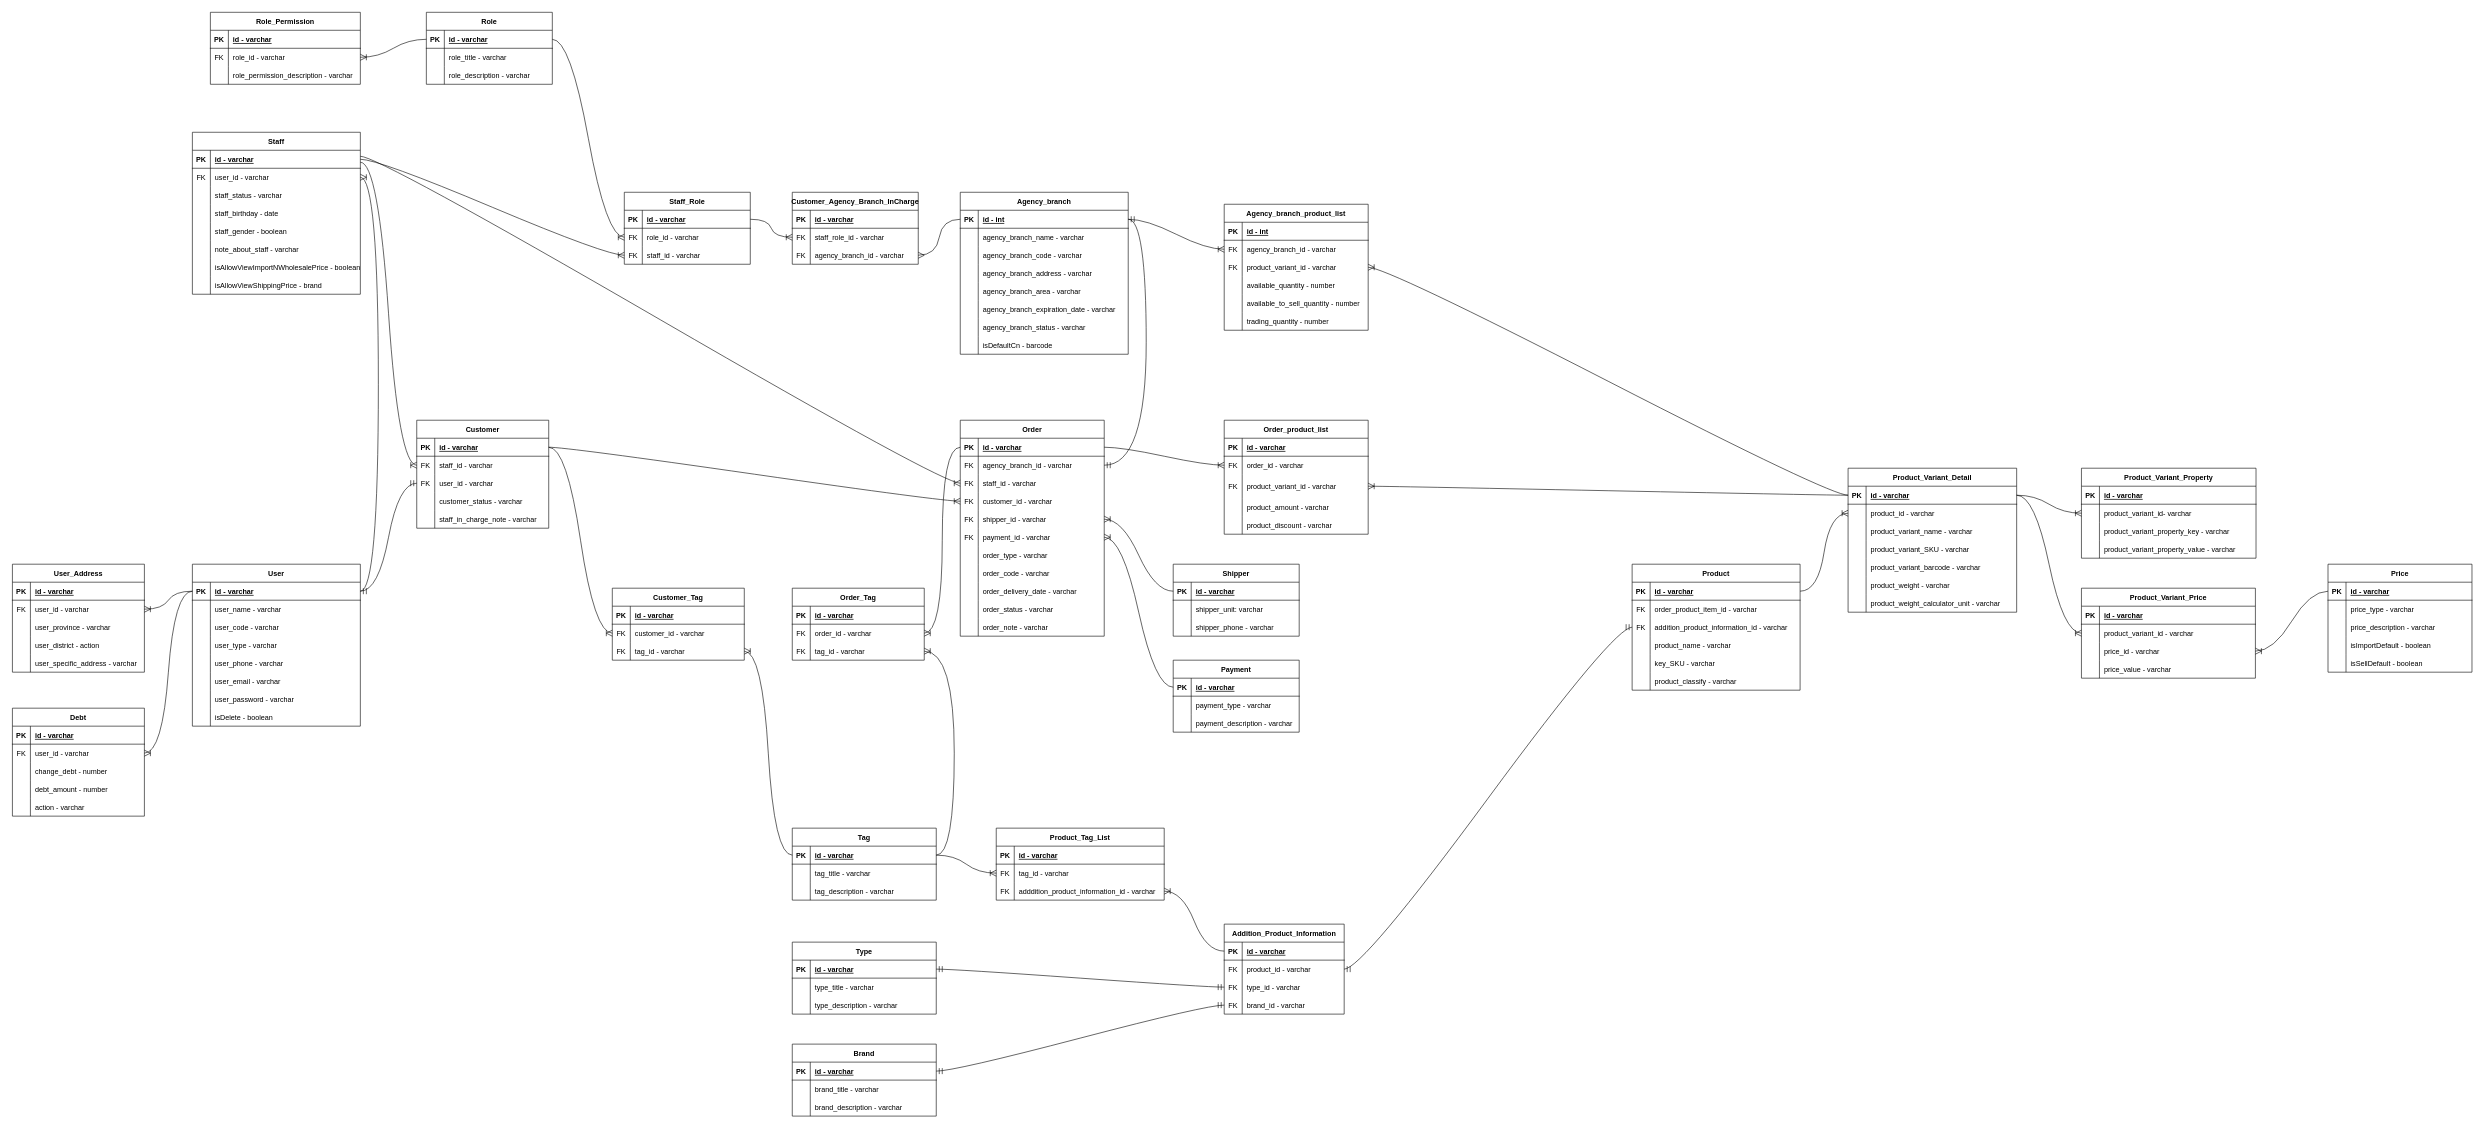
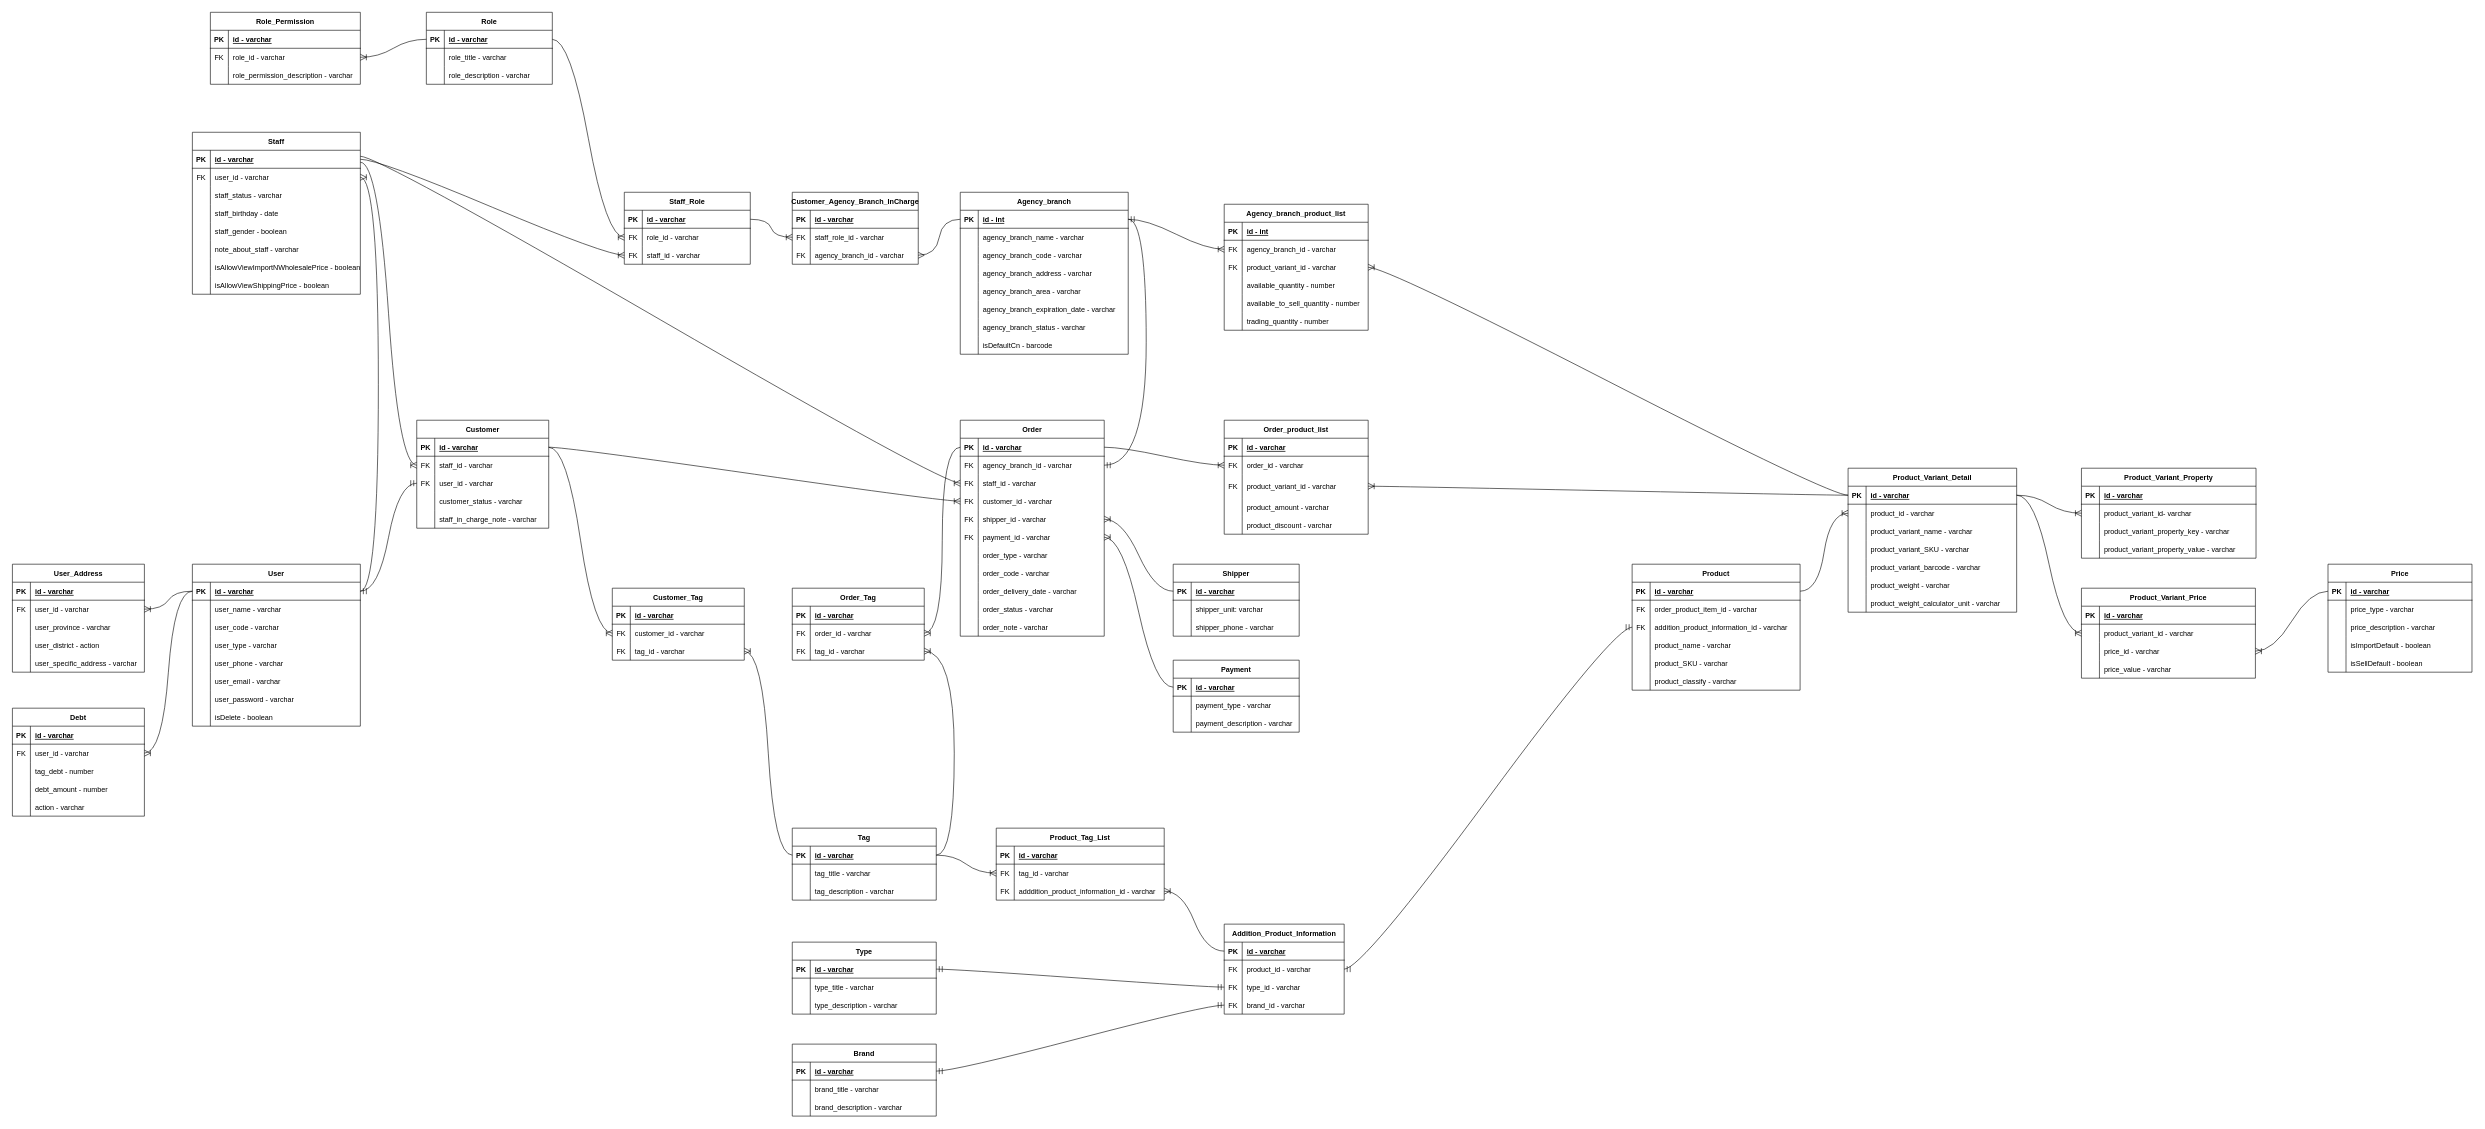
(271, 286) -> (274, 286)
(1687, 664) -> (1695, 664)
(74, 772) -> (68, 772)
